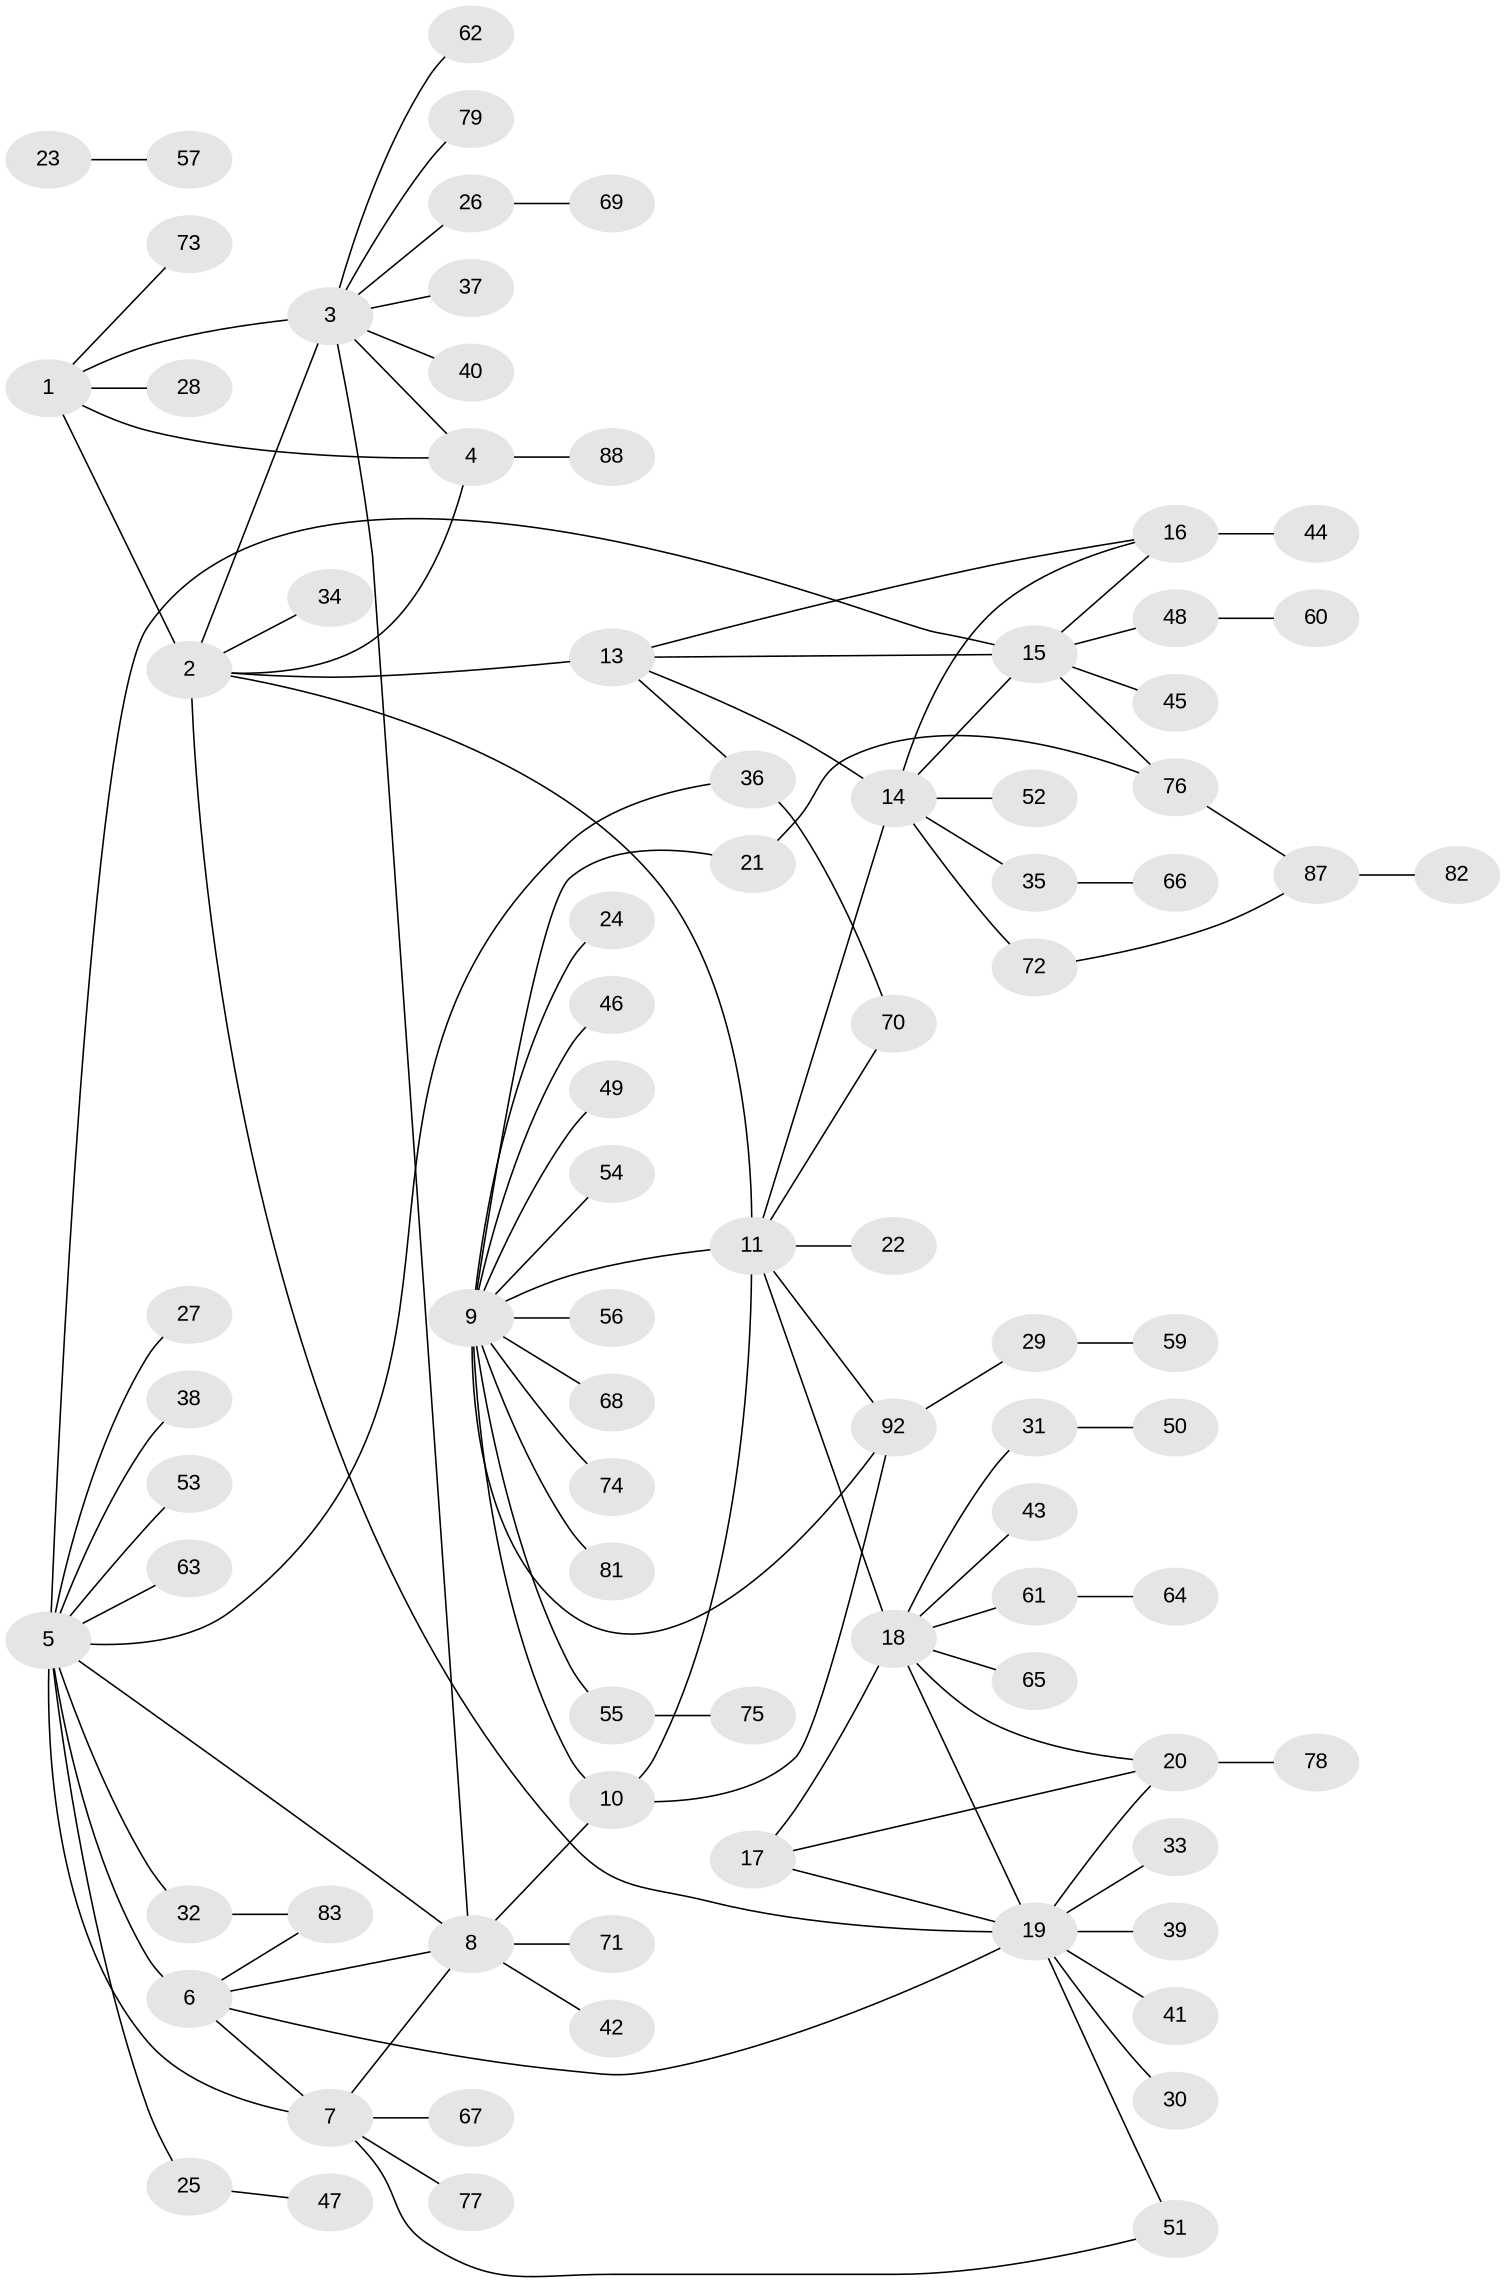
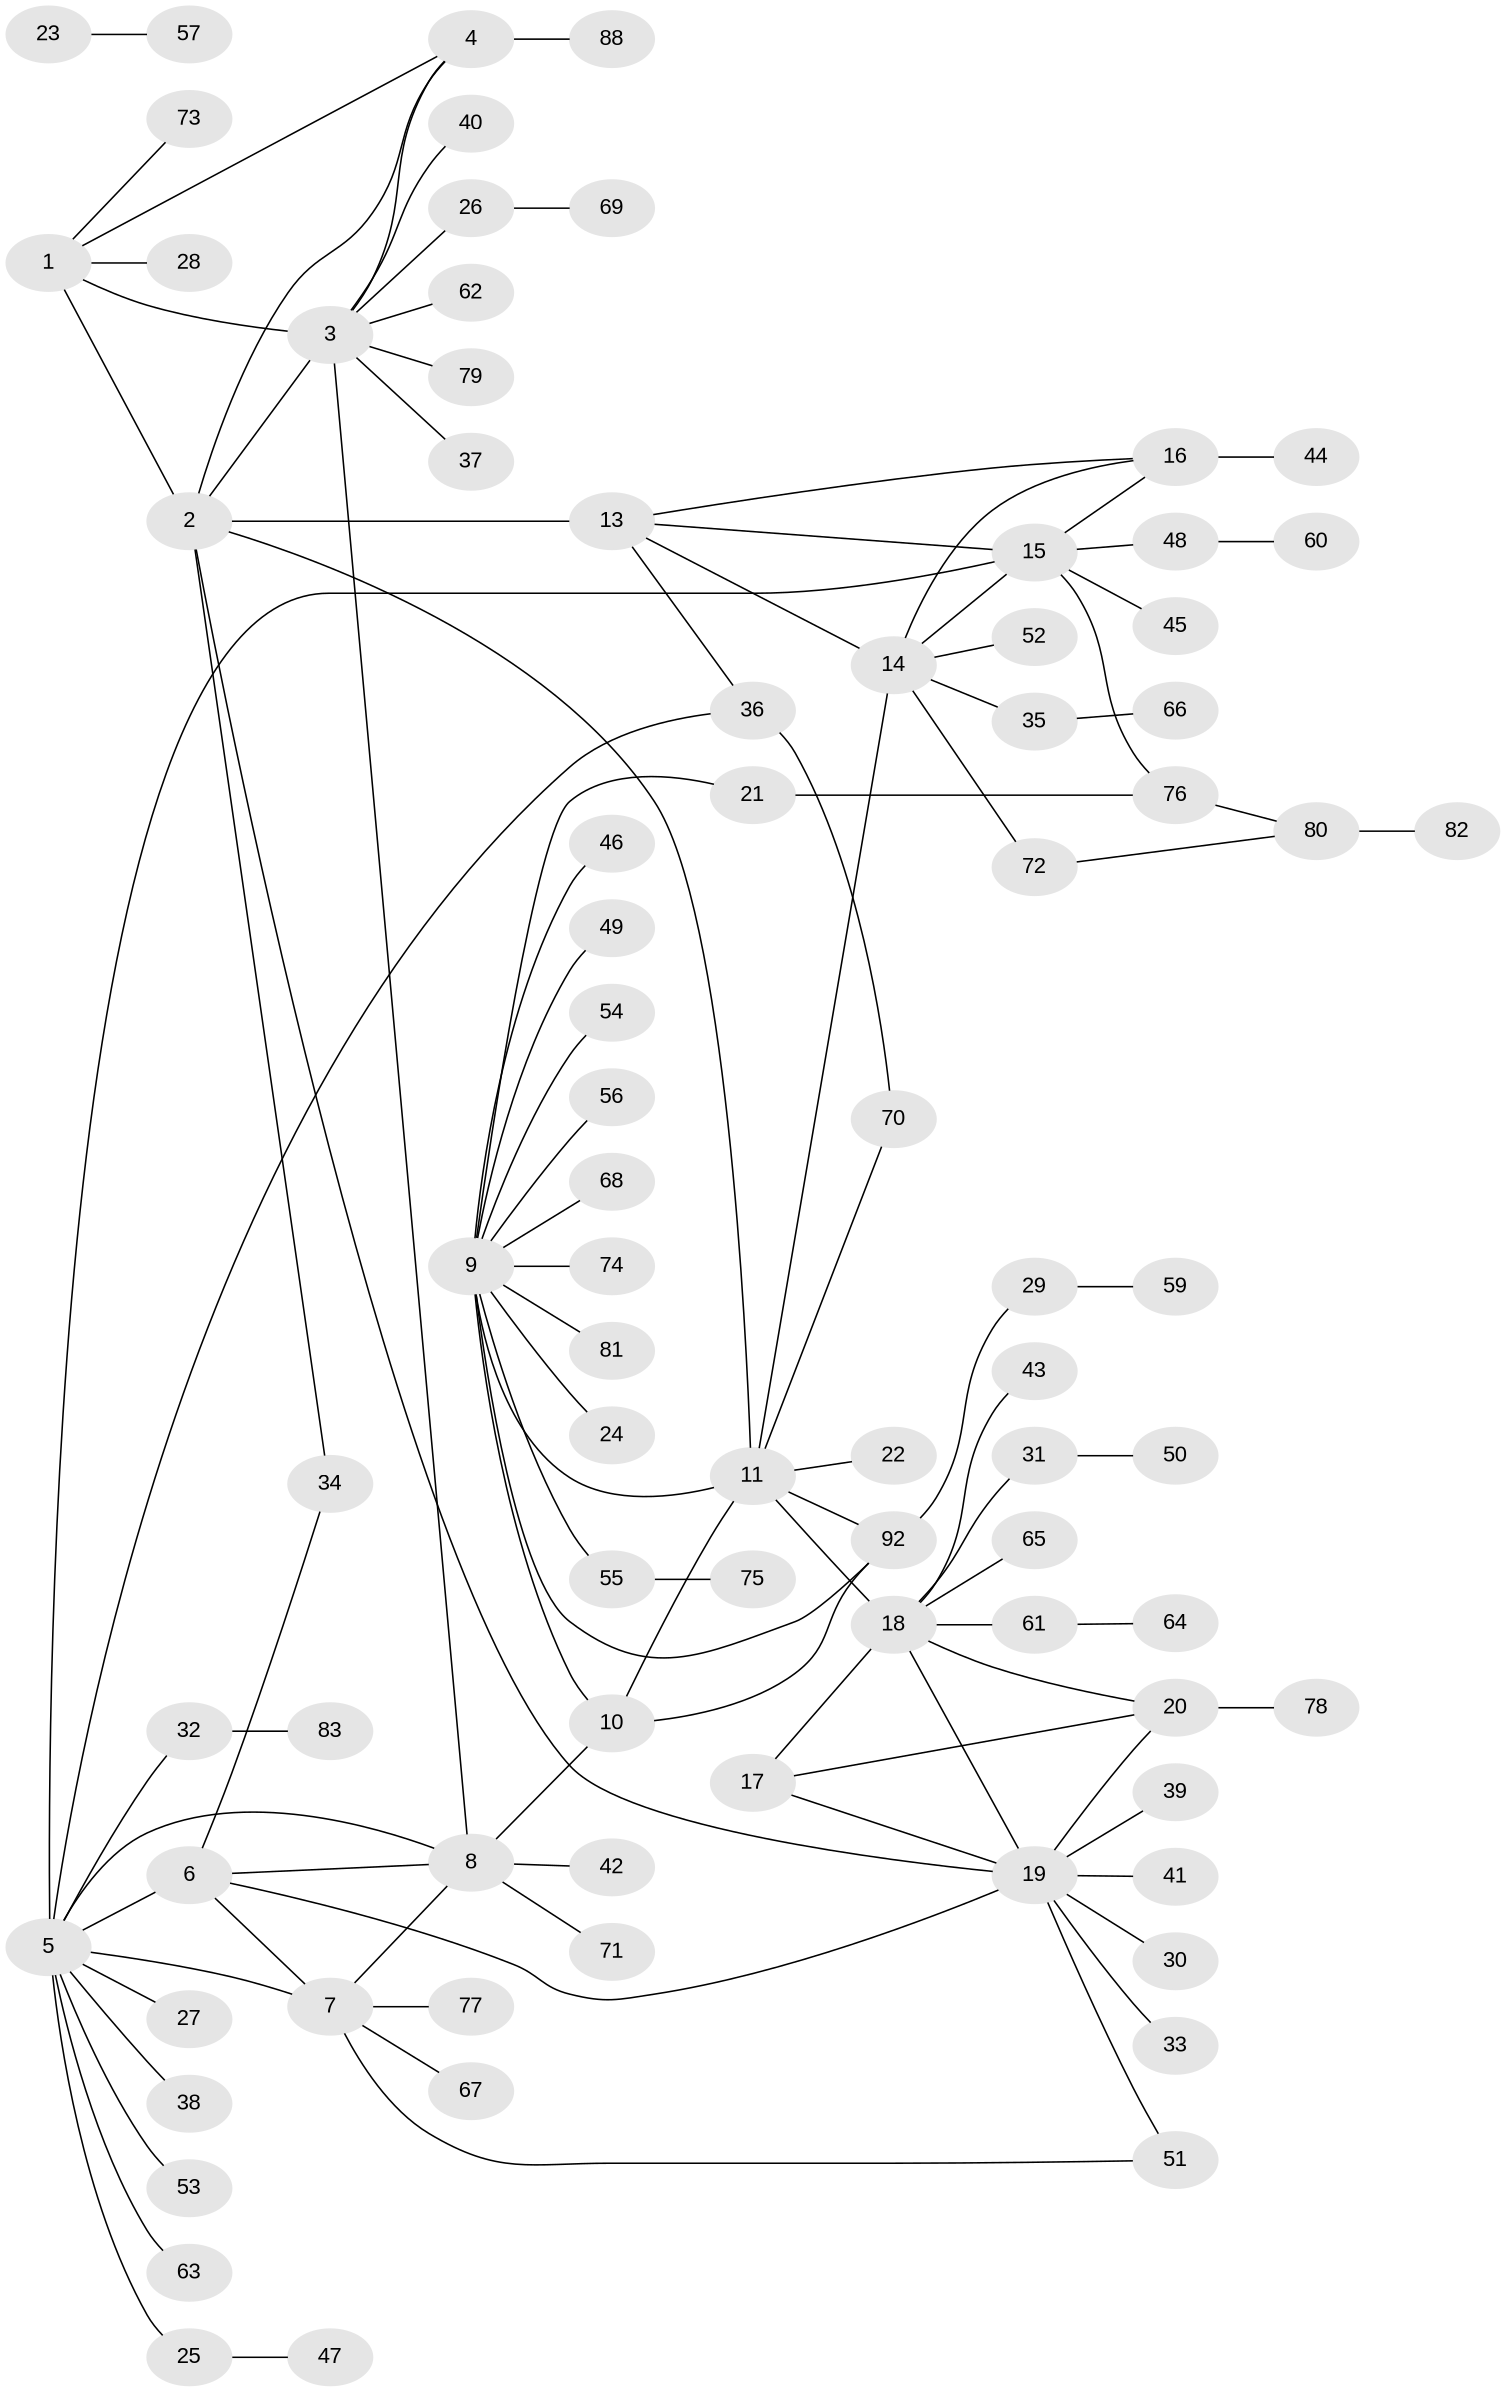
(1316, 875) -> (1316, 831)
(260, 1957) -> (264, 1681)
